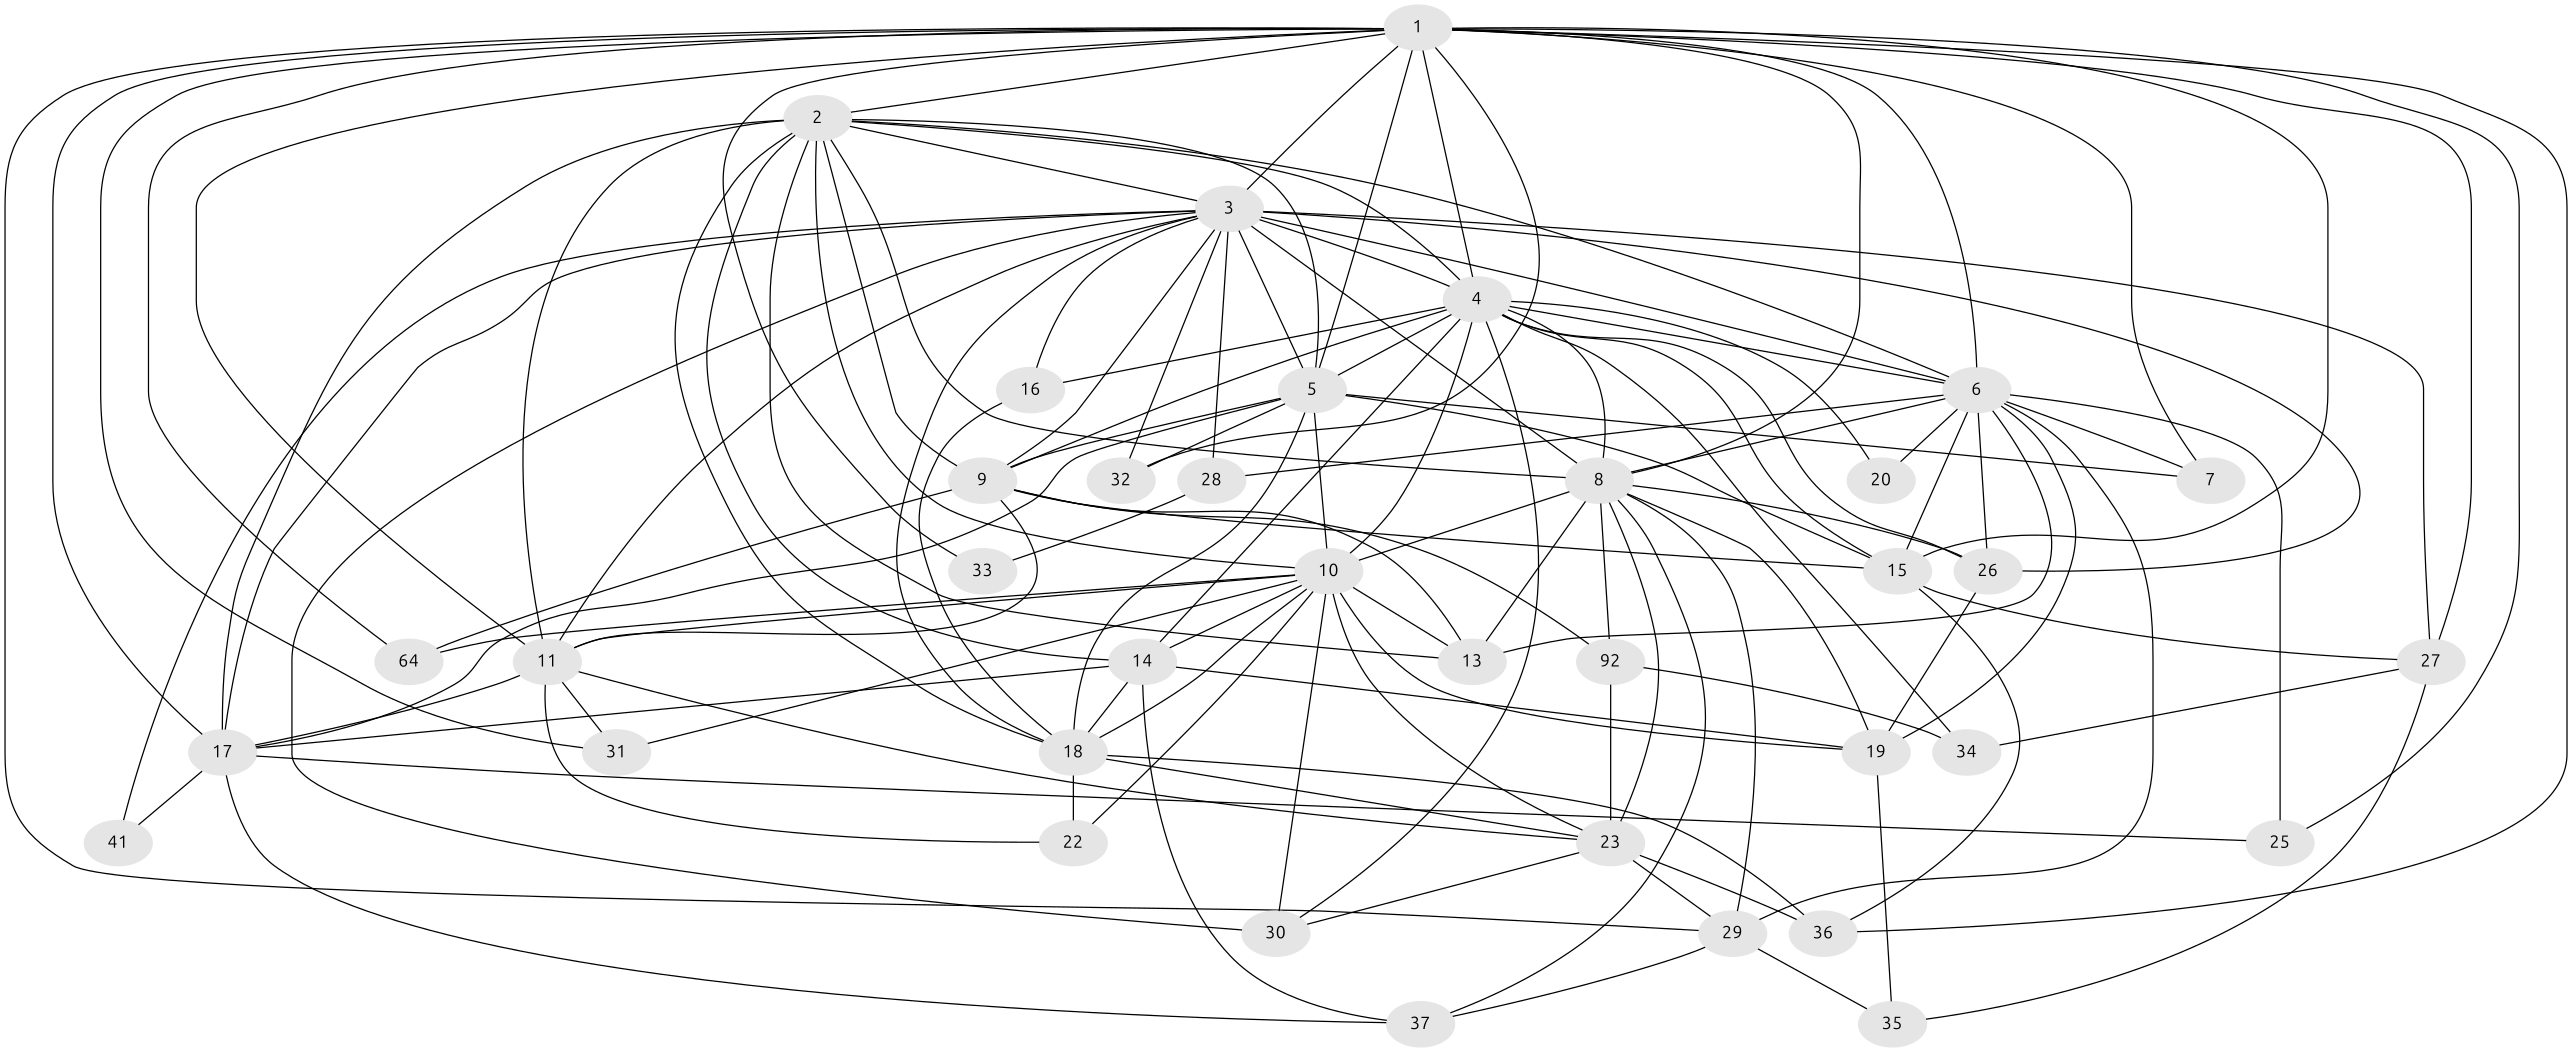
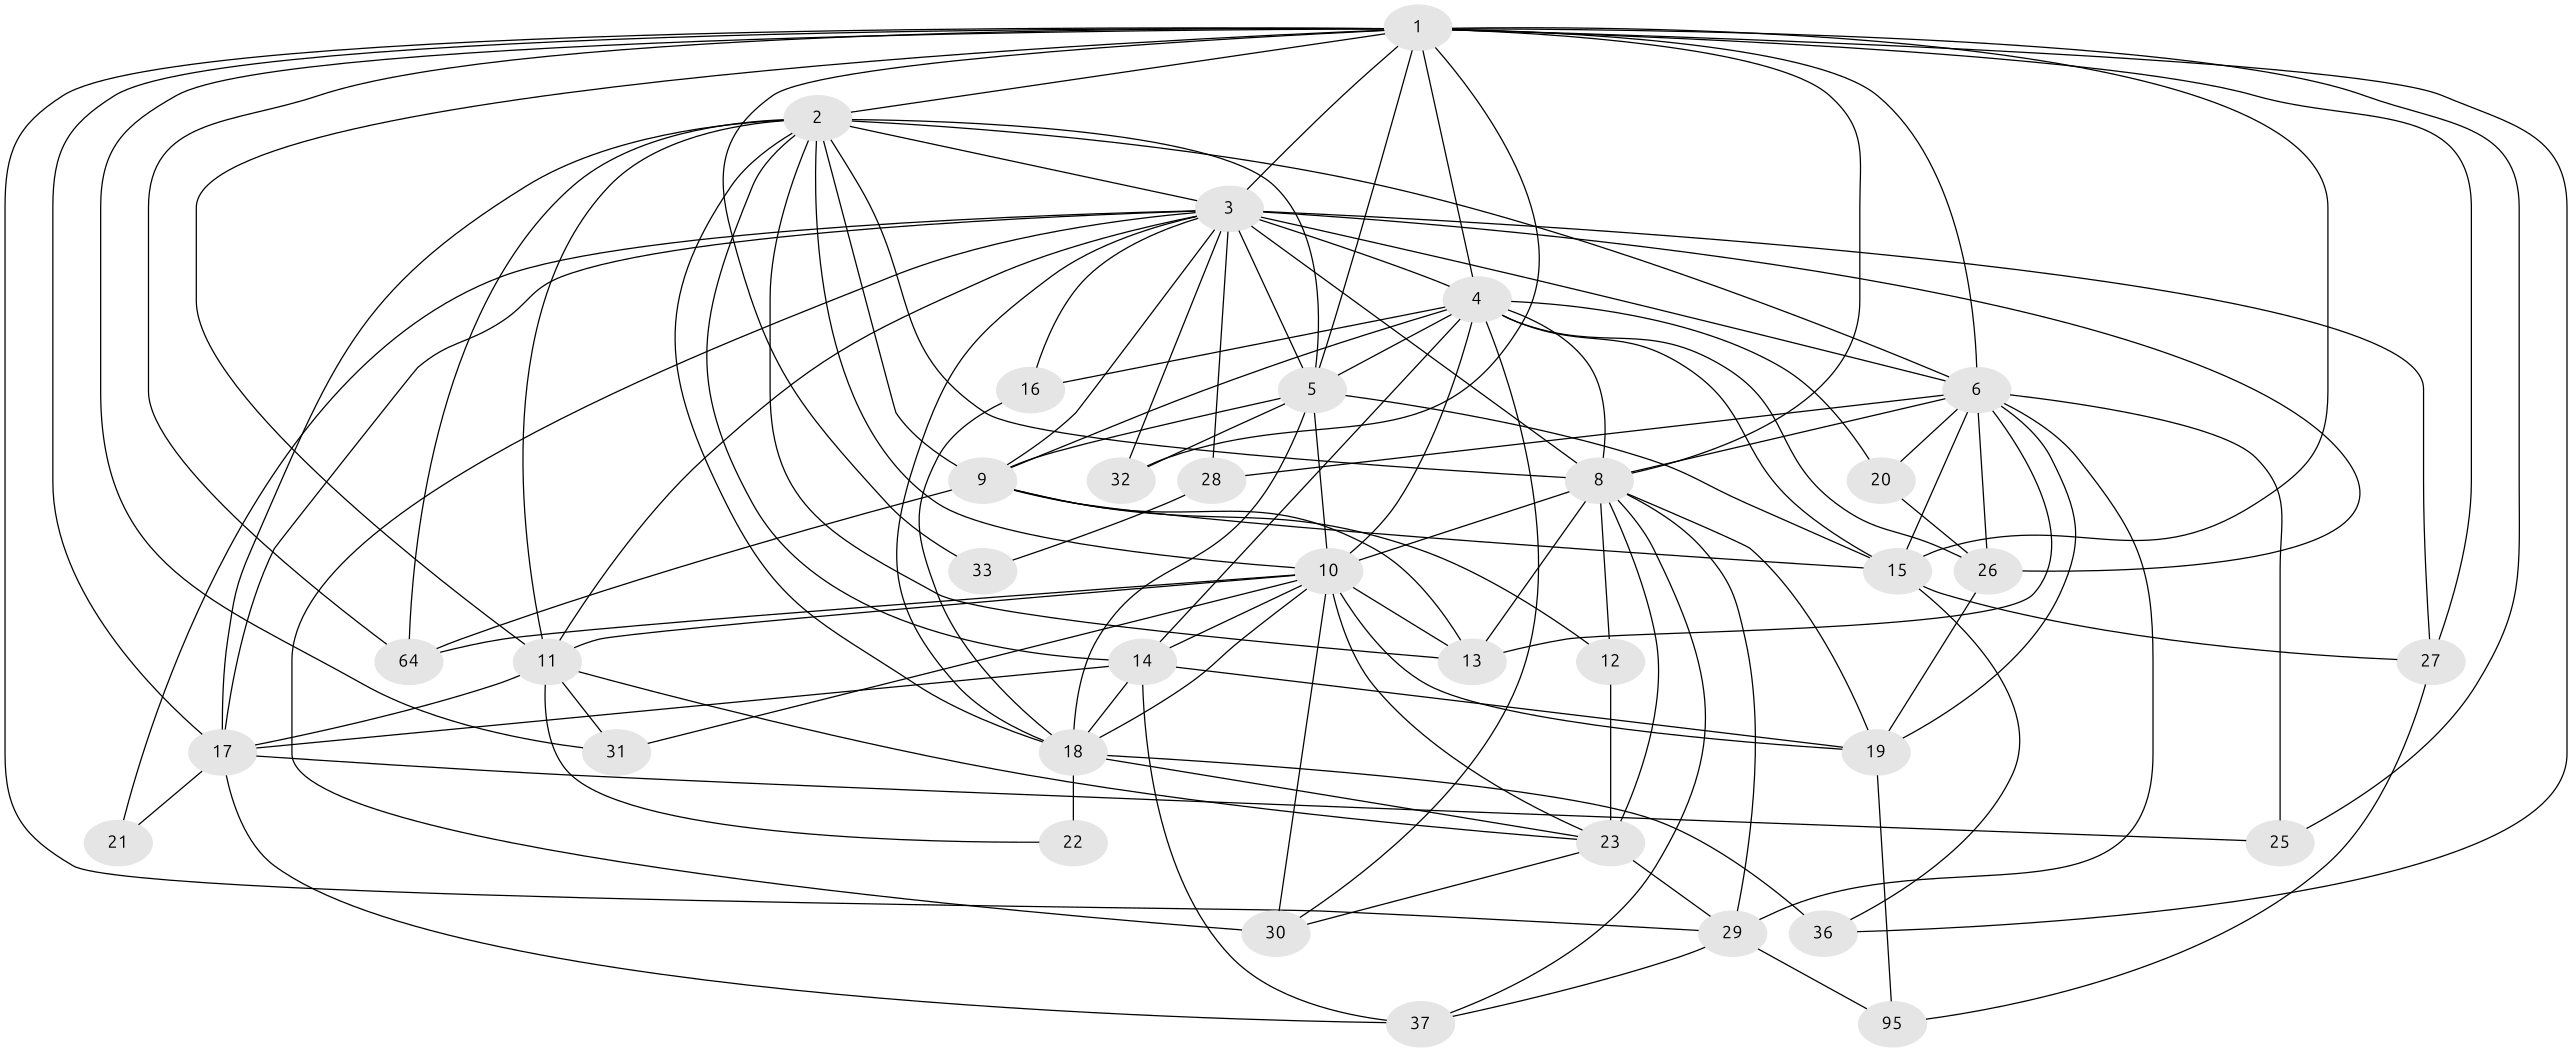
(1314, 181) -> (492, 292)
(1694, 339) -> none
(2211, 481) -> none
(1791, 511) -> (1935, 526)
(796, 572) -> none
(857, 634) -> none
(1611, 662) -> (1611, 662)
(1206, 711) -> none
(1967, 752) -> none
(118, 843) -> (118, 843)
(1719, 886) -> none
(1893, 1024) -> (1893, 1024)
